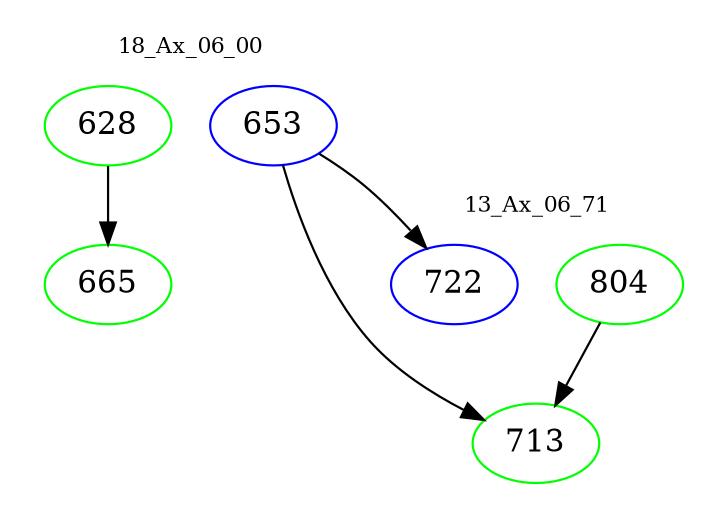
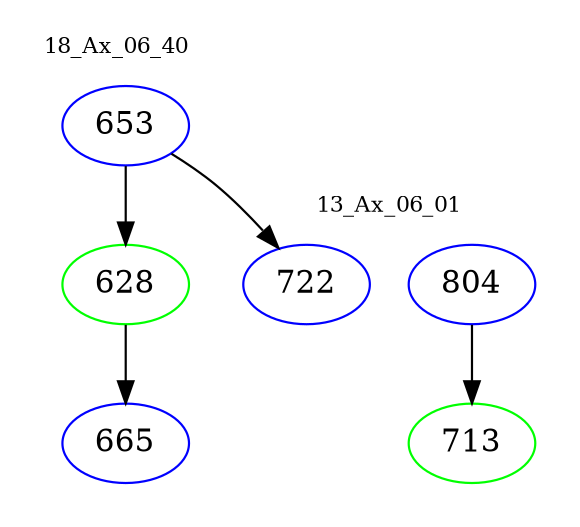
(191, 47) -> (117, 47)
(537, 206) -> (389, 206)
(108, 285) -> (126, 443)
(620, 285) -> (472, 285)
(341, 302) -> (126, 194)
